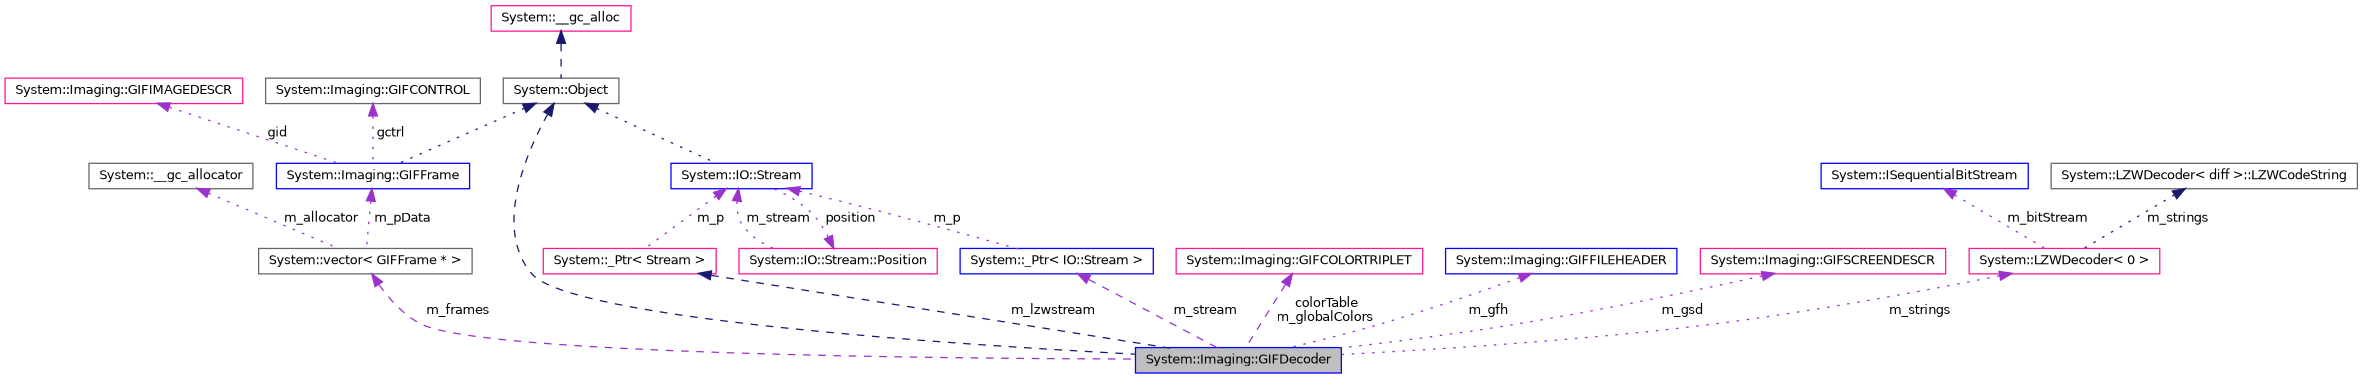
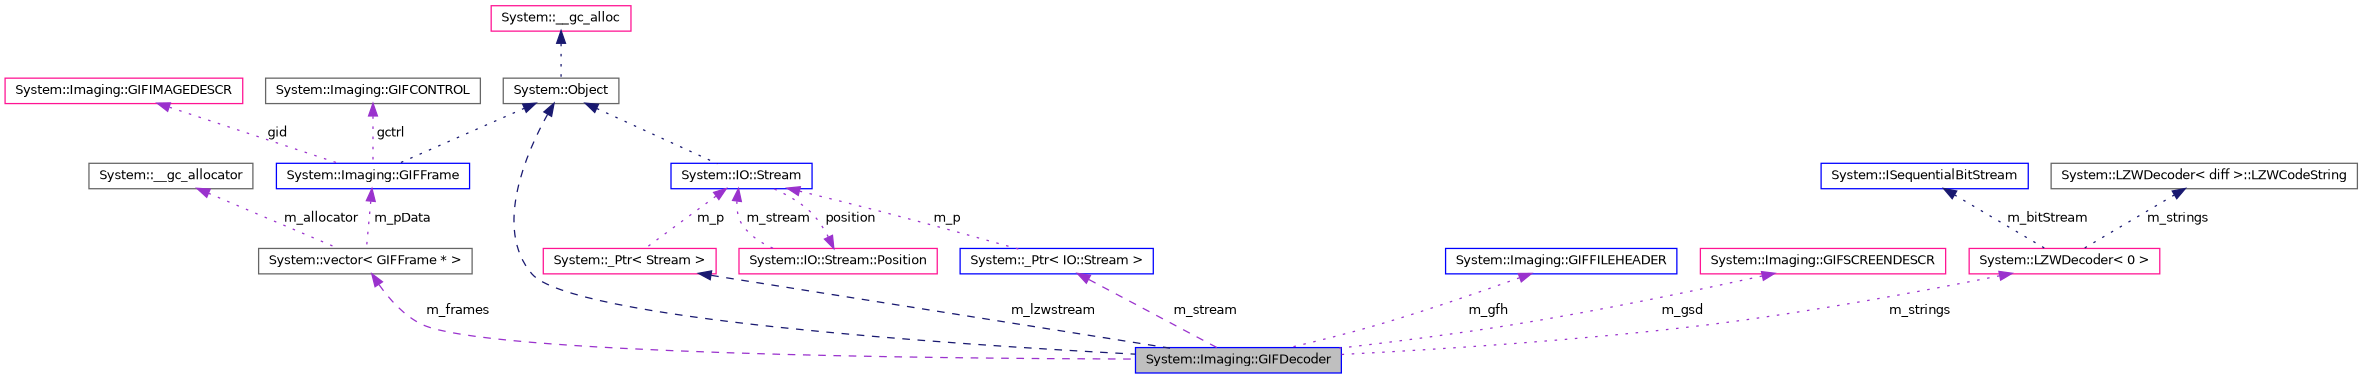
(561, 61) -> (561, 61)
(2000, 222) -> (2000, 222)
(1299, 261) -> none
